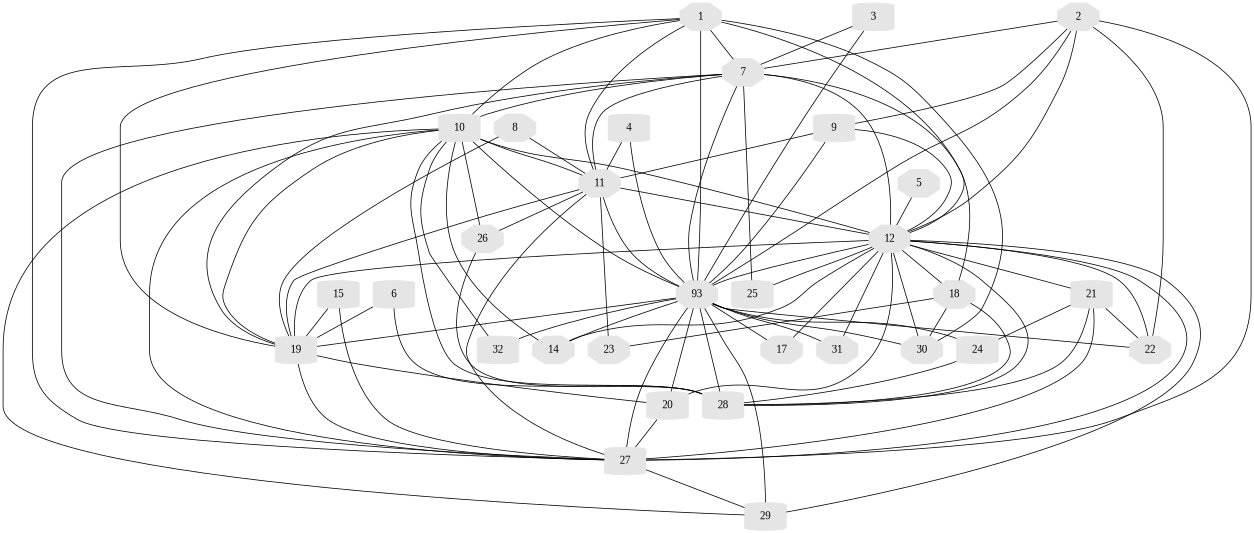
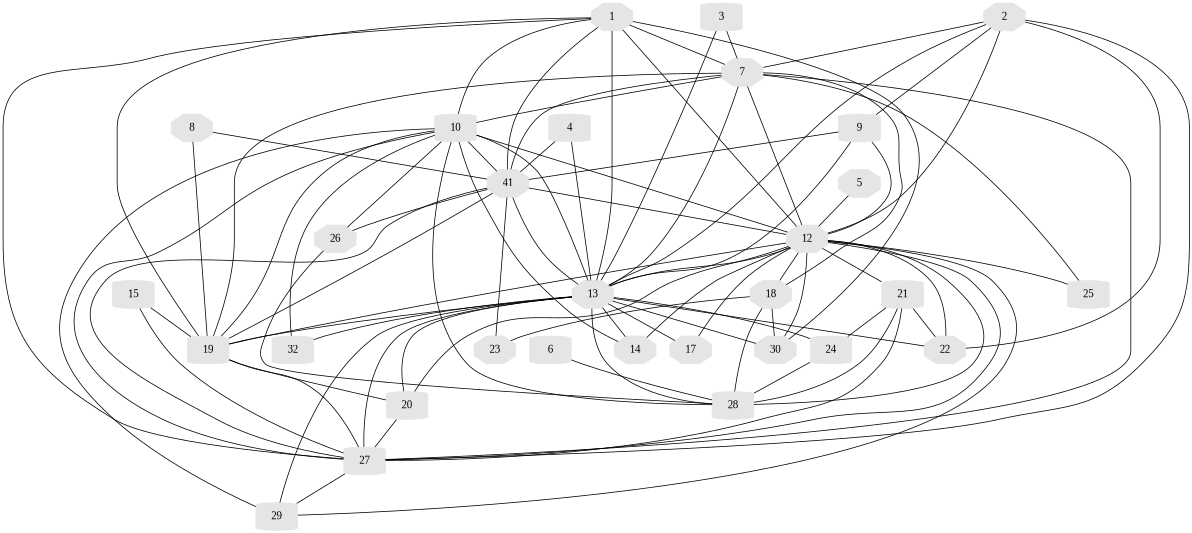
(600, 183) -> (508, 183)
(697, 294) -> (593, 294)
(346, 321) -> none
(837, 350) -> none
